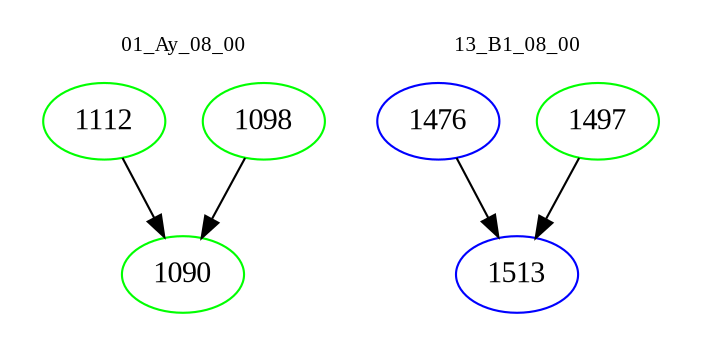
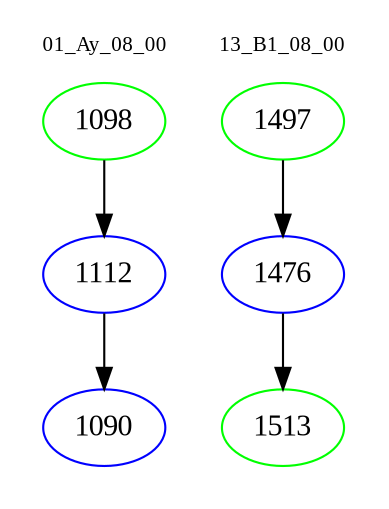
(104, 121) -> (104, 274)
(229, 188) -> (104, 187)
(563, 188) -> (283, 187)
(183, 274) -> (104, 428)
(517, 274) -> (283, 428)
